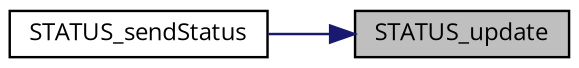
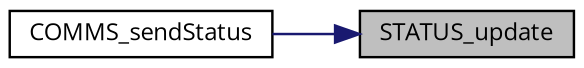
(139, 34) -> (141, 34)
